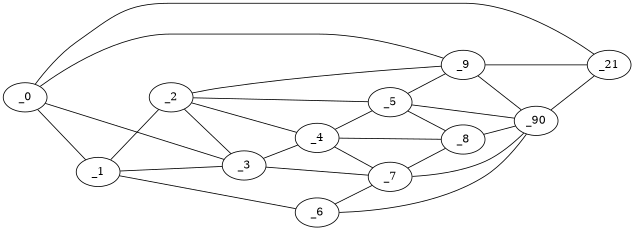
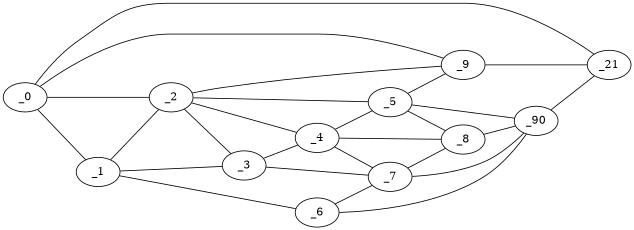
(500, 93) -> none
(130, 130) -> (98, 97)
